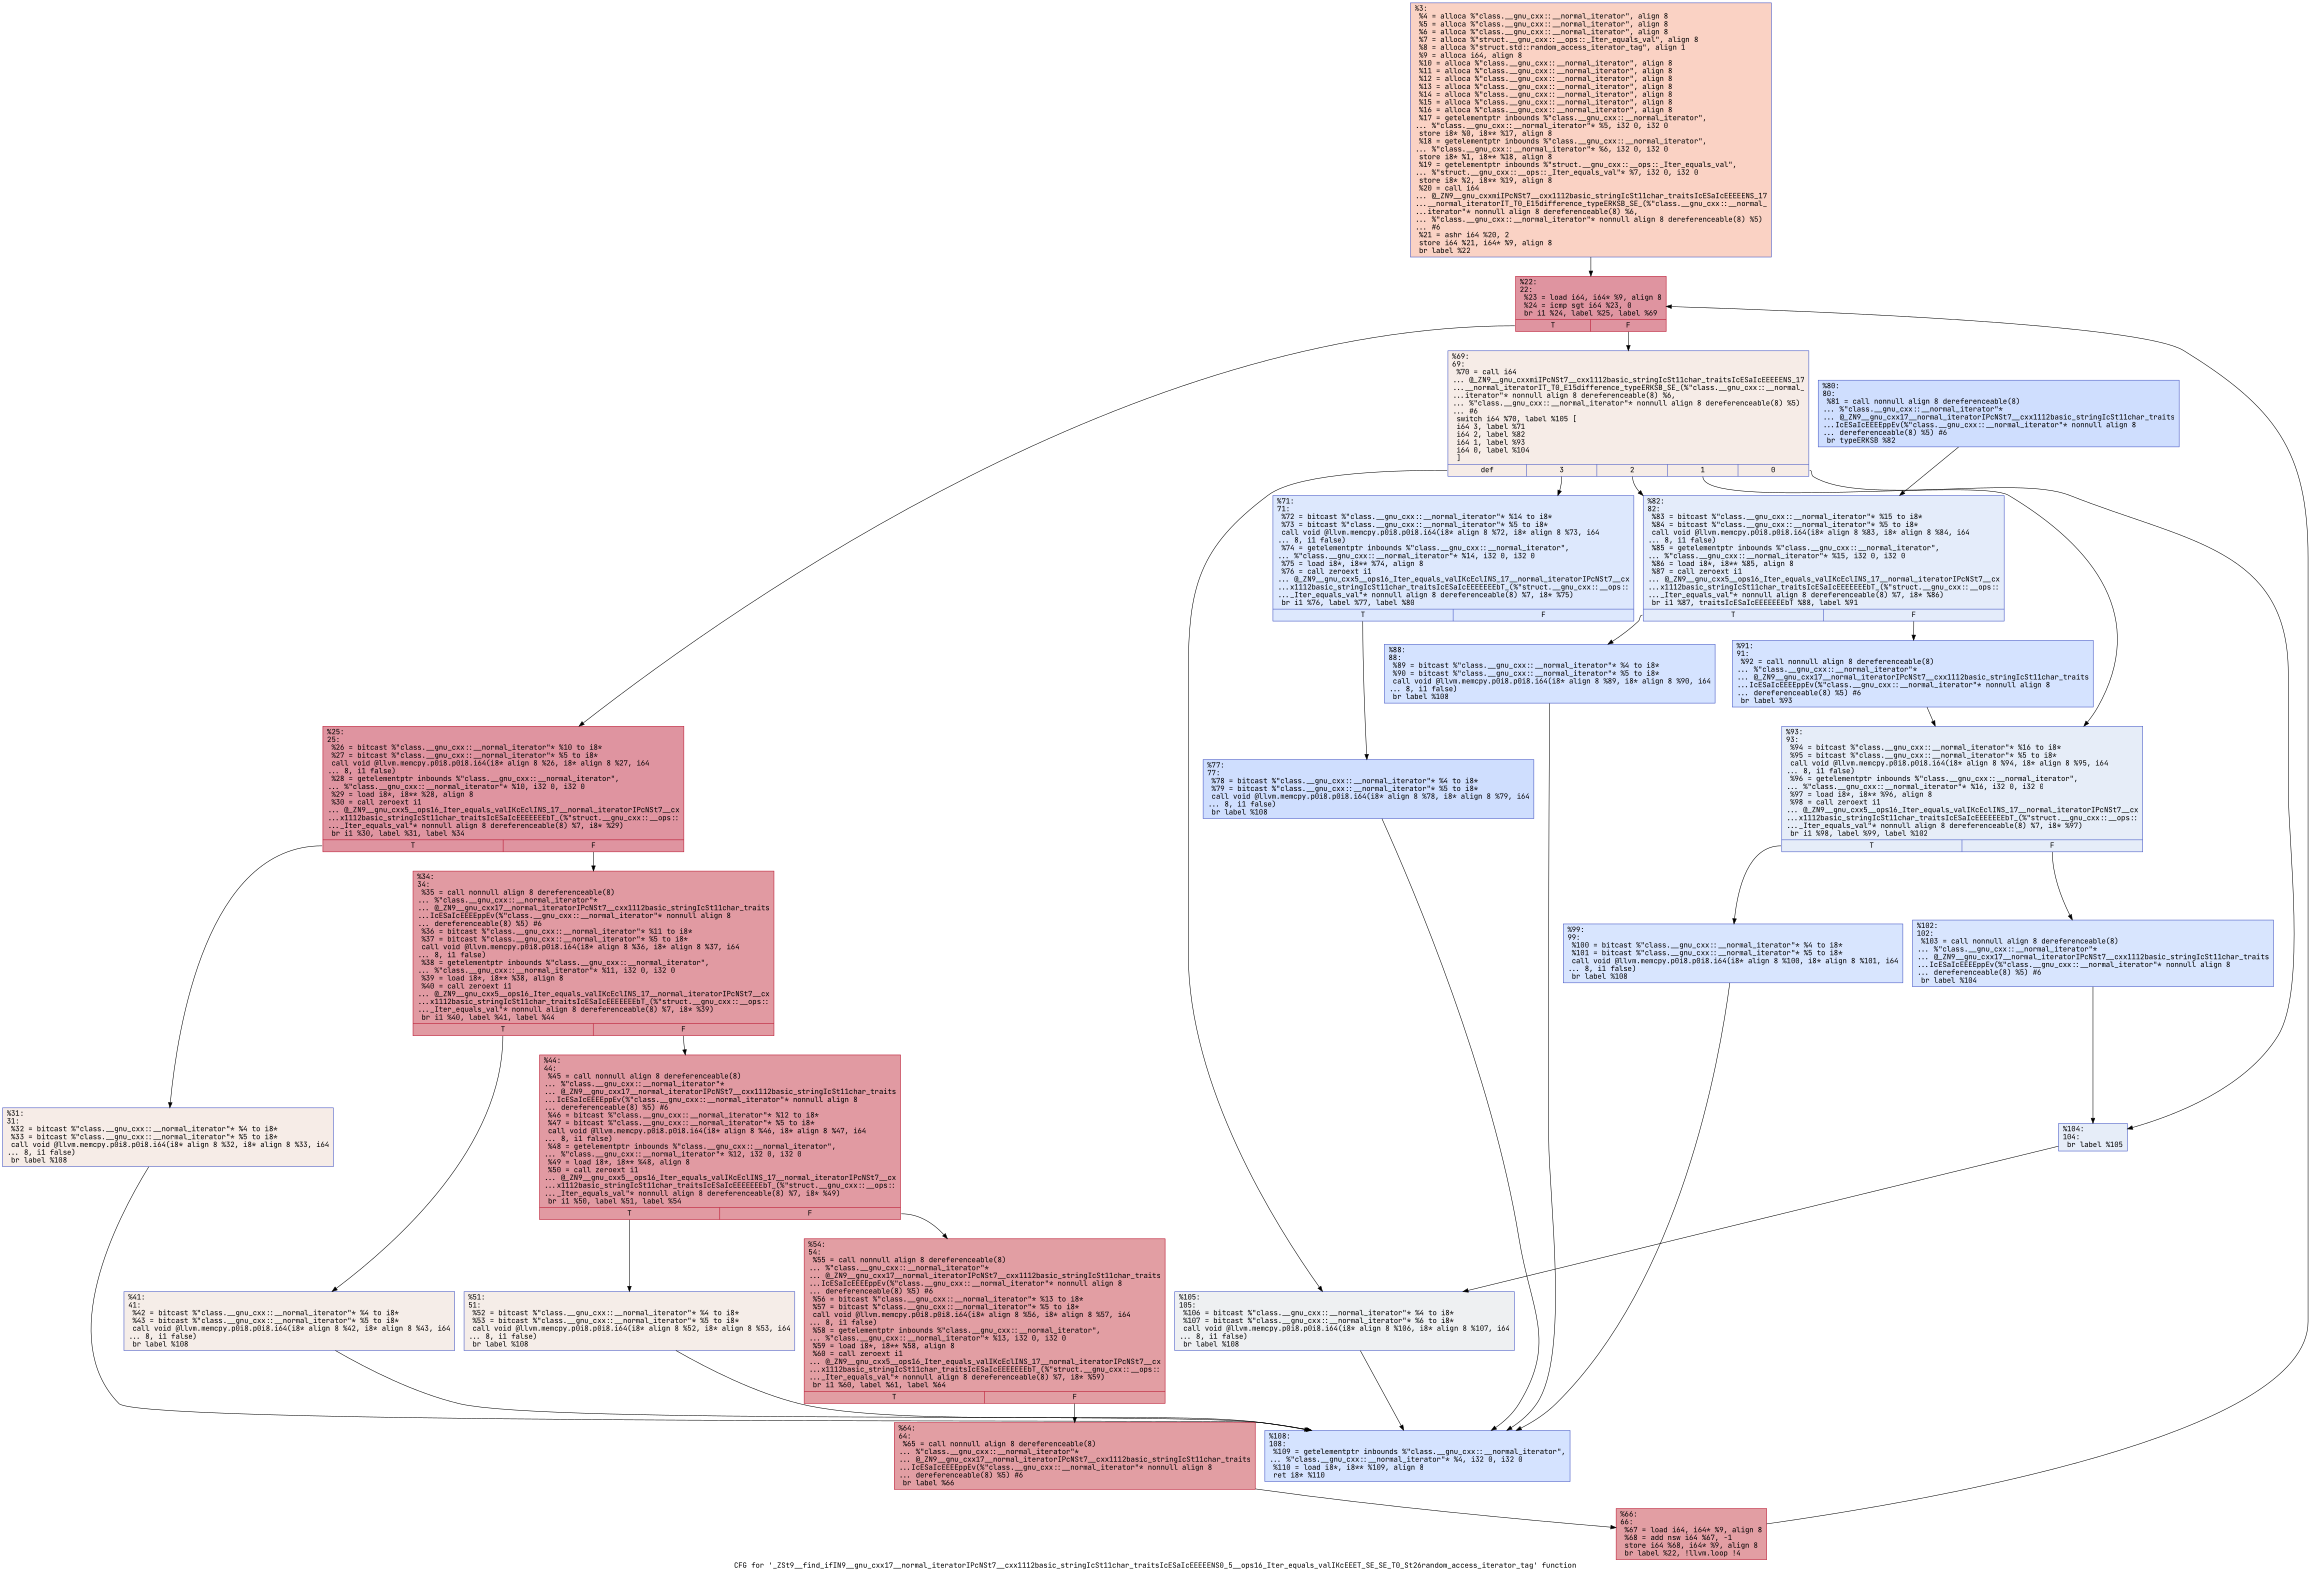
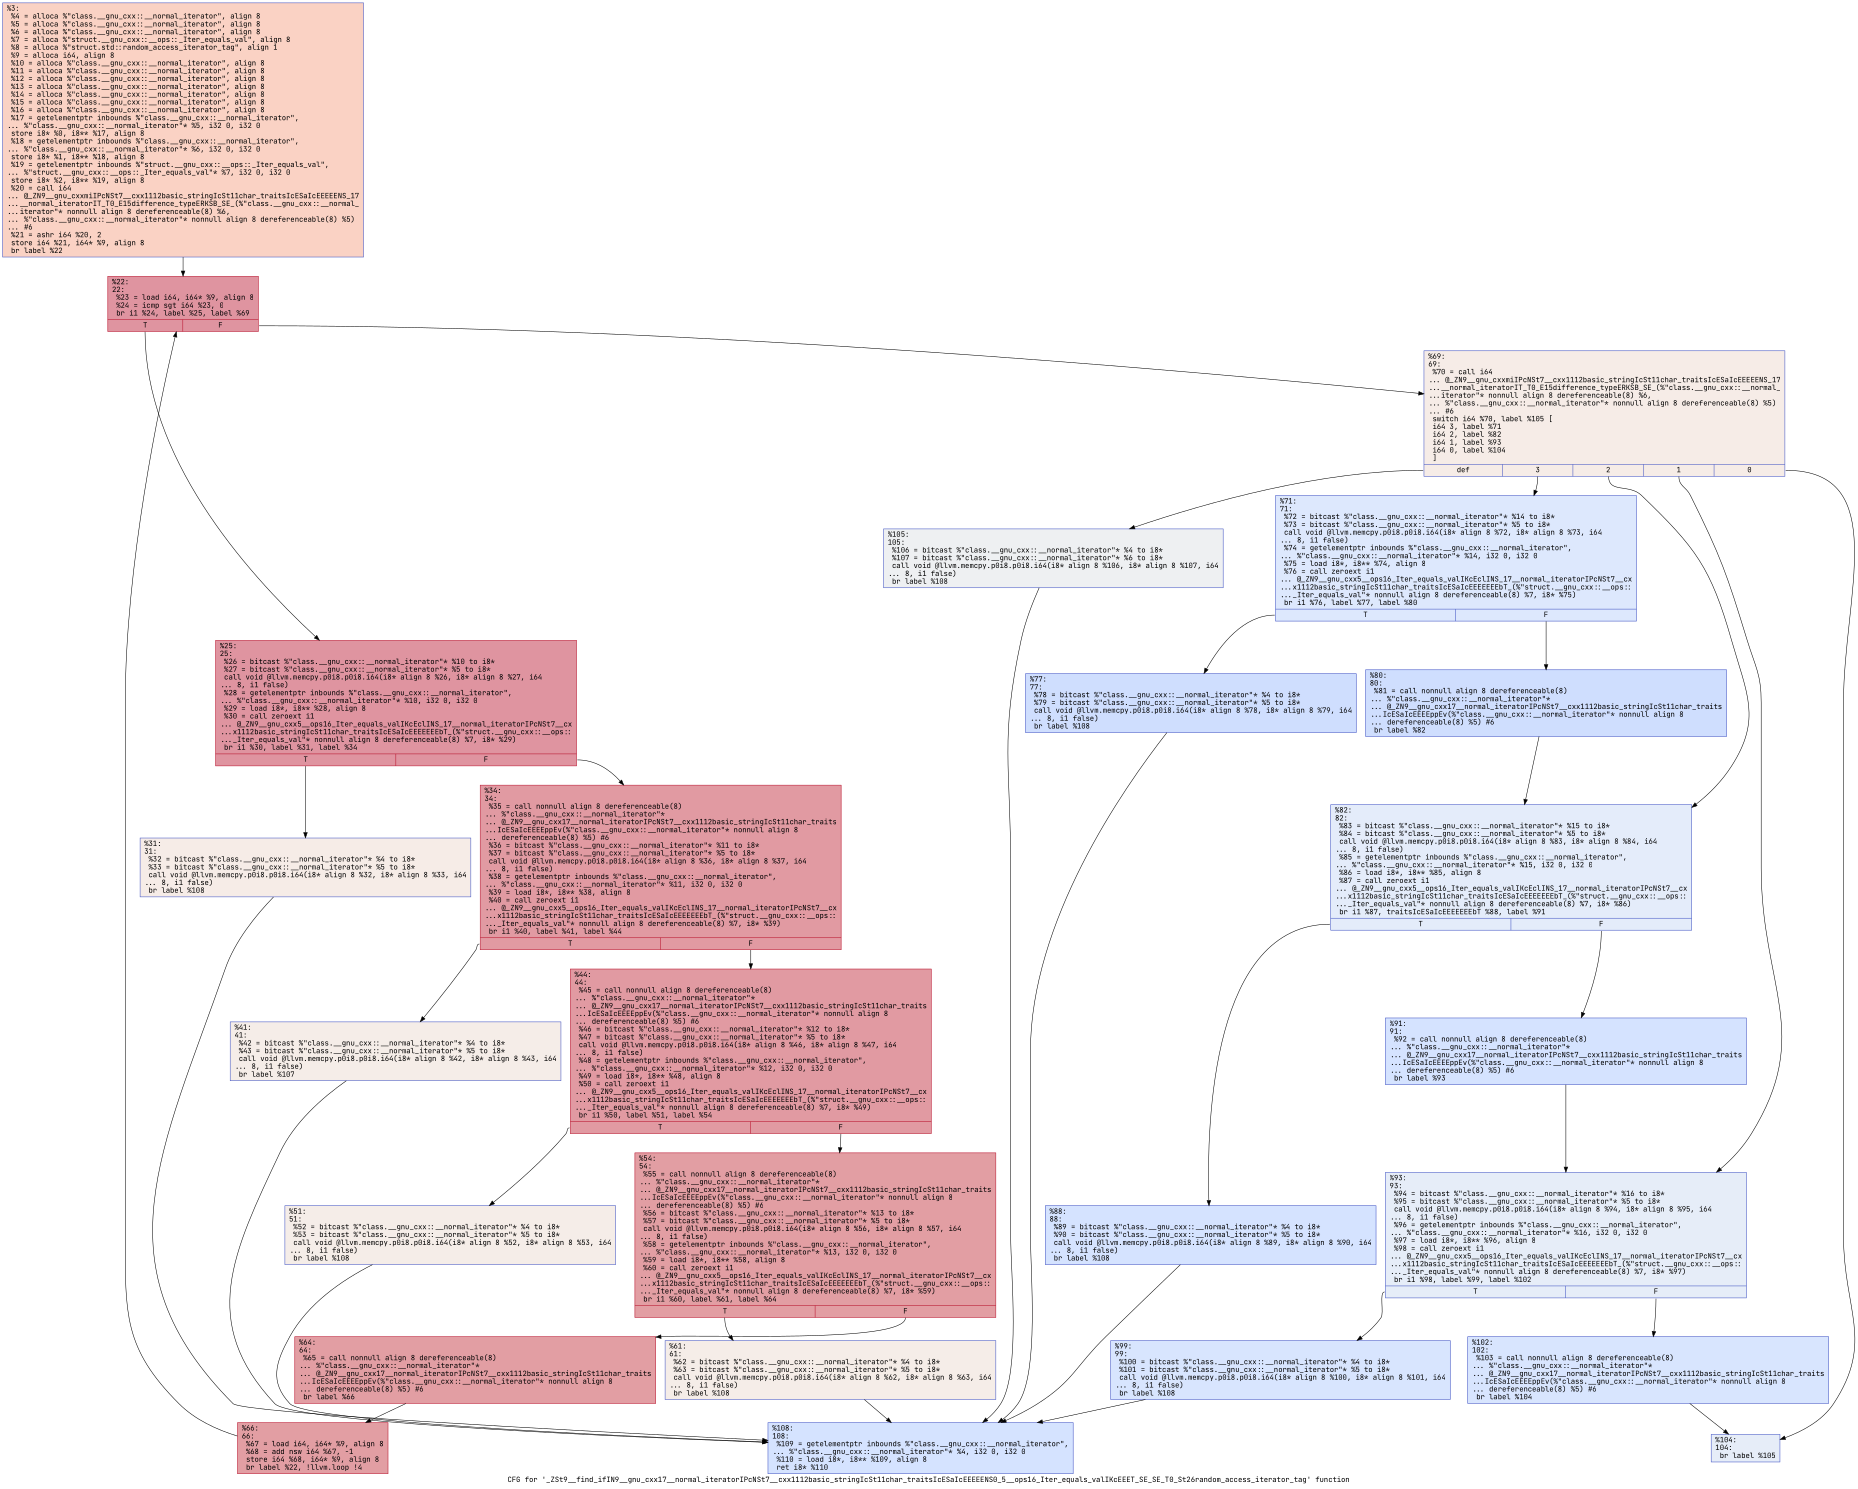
(1859, 441) -> (1398, 730)
none -> (1546, 643)
(1763, 1218) -> none
(158, 1344) -> (265, 1074)
none -> (830, 1370)
